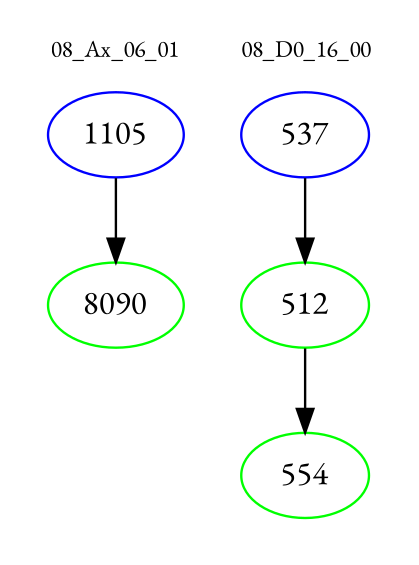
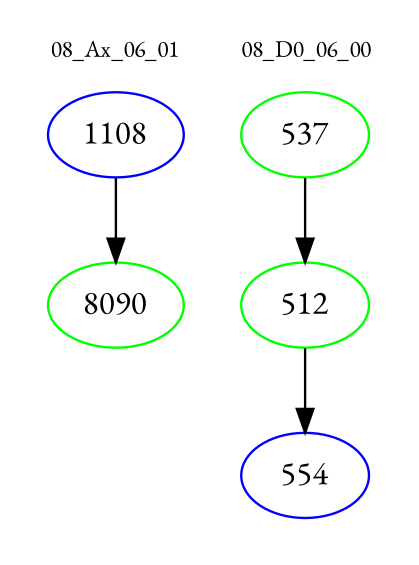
(306, 51) -> (306, 51)
(116, 135) -> (116, 135)
(305, 135) -> (305, 135)
(305, 475) -> (305, 475)
